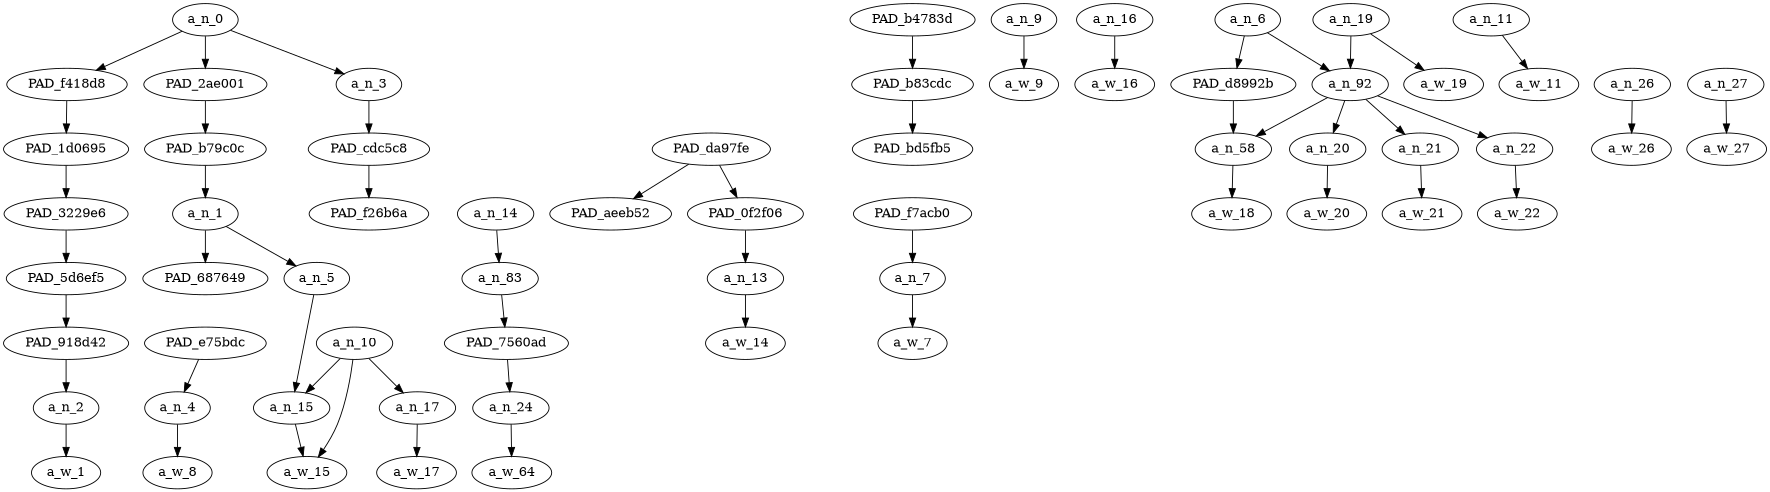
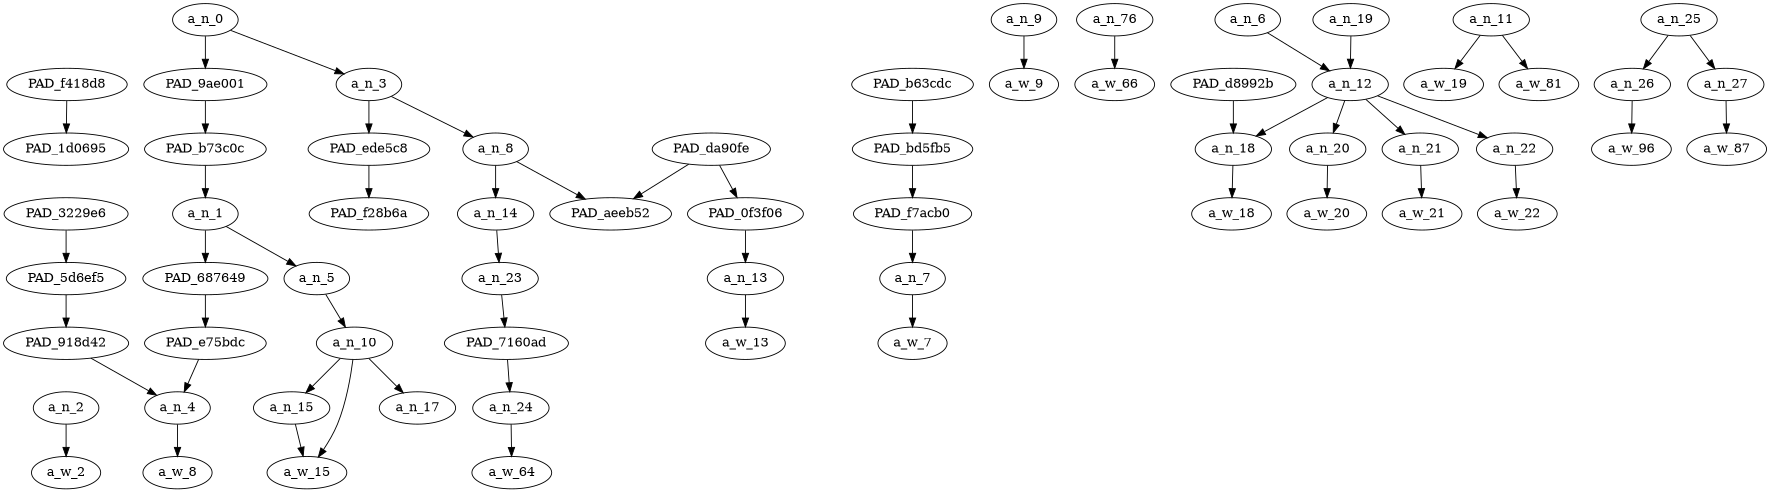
(913, 20) -> none
(1115, 20) -> (1115, 20)
none -> (1679, 20)
(1242, 48) -> none
(143, 49) -> none
(1394, 50) -> (1470, 48)
(205, 84) -> (205, 84)
(913, 84) -> (913, 84)
(1115, 84) -> (1115, 84)
(1350, 84) -> (1350, 84)
(1539, 84) -> (1539, 84)
(205, 149) -> (205, 149)
(369, 149) -> (369, 149)
none -> (496, 149)
(711, 149) -> (711, 149)
(1233, 149) -> (1233, 149)
(1631, 149) -> (1631, 149)
(1727, 149) -> (1727, 149)
(66, 177) -> none
none -> (913, 177)
(369, 214) -> (369, 214)
(745, 214) -> (745, 214)
(500, 279) -> (500, 279)
none -> (205, 307)
(305, 339) -> (333, 307)
(506, 343) -> (506, 343)
(745, 343) -> (745, 343)
(66, 371) -> (120, 374)
(66, 473) -> (66, 473)
(417, 473) -> none
